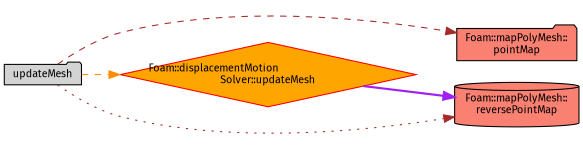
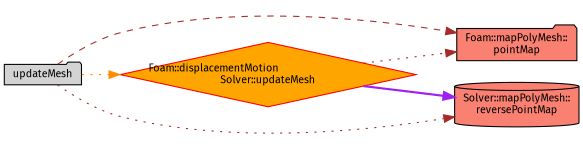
none -> (405, 58)
(95, 75) -> (95, 75)
(517, 105) -> (517, 105)
